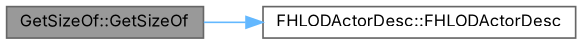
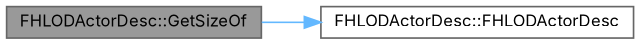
(105, 22) -> (134, 22)
